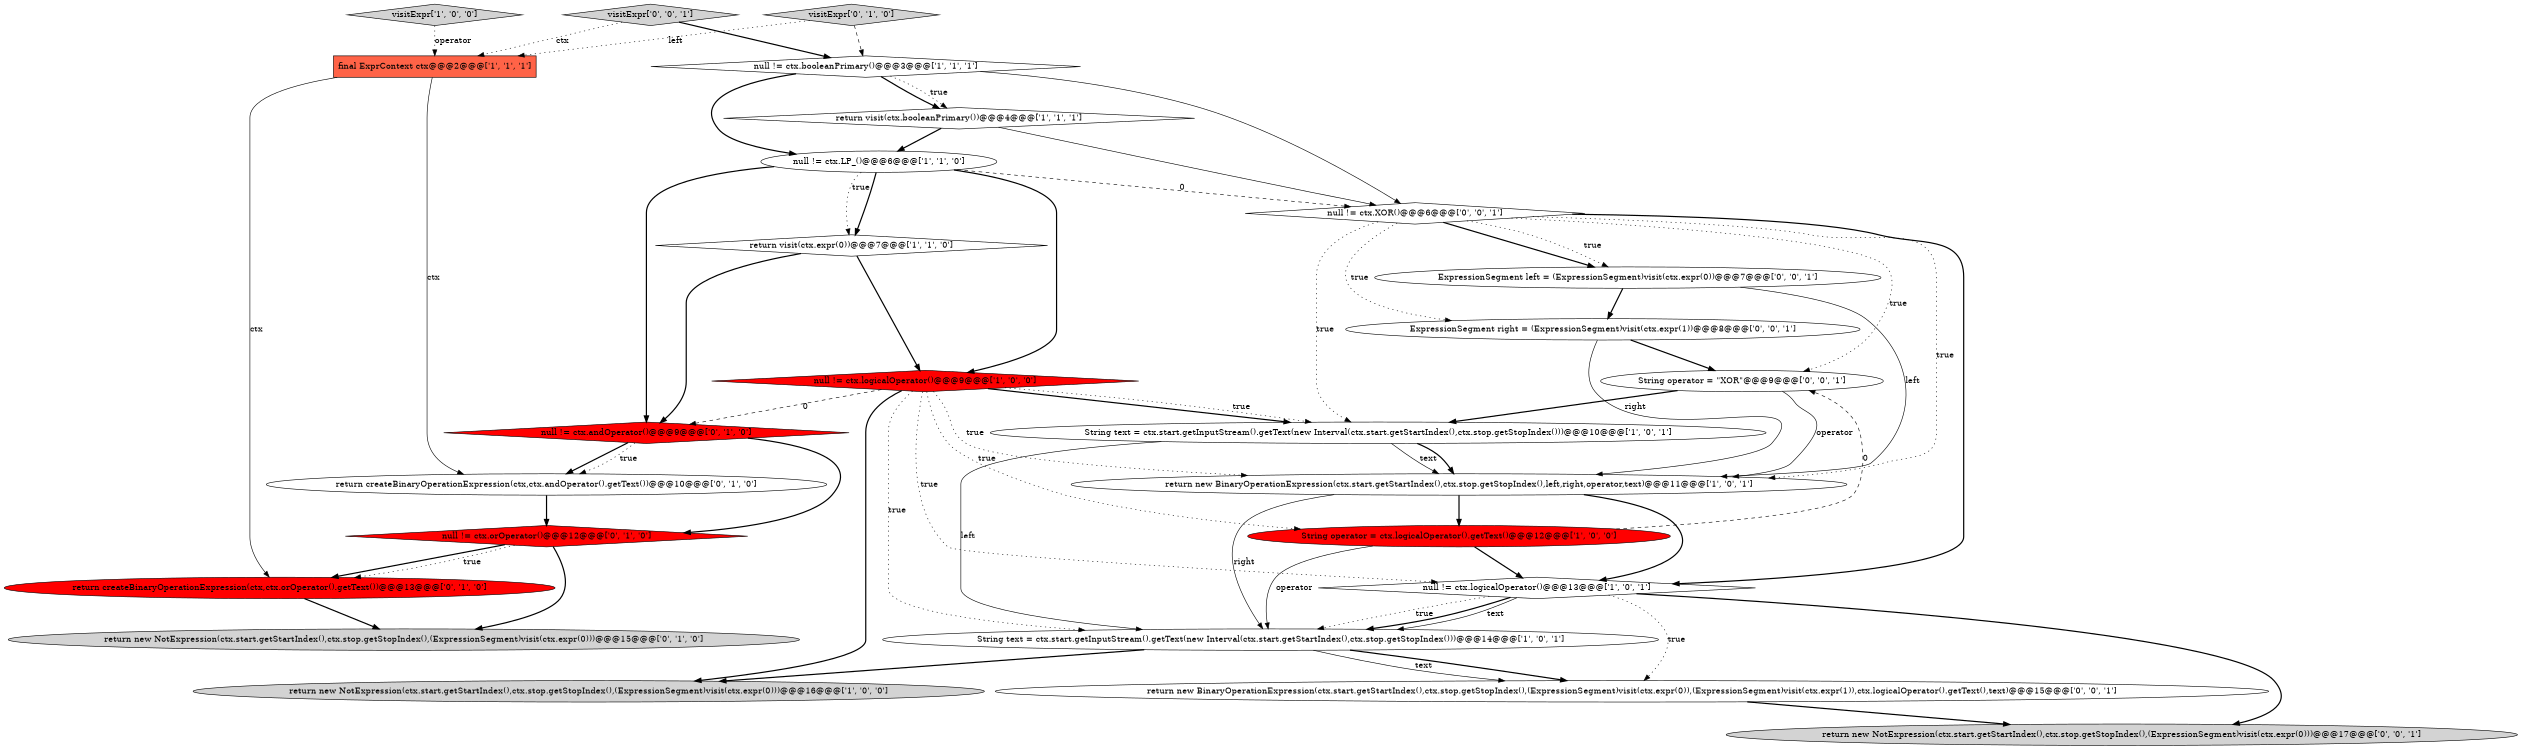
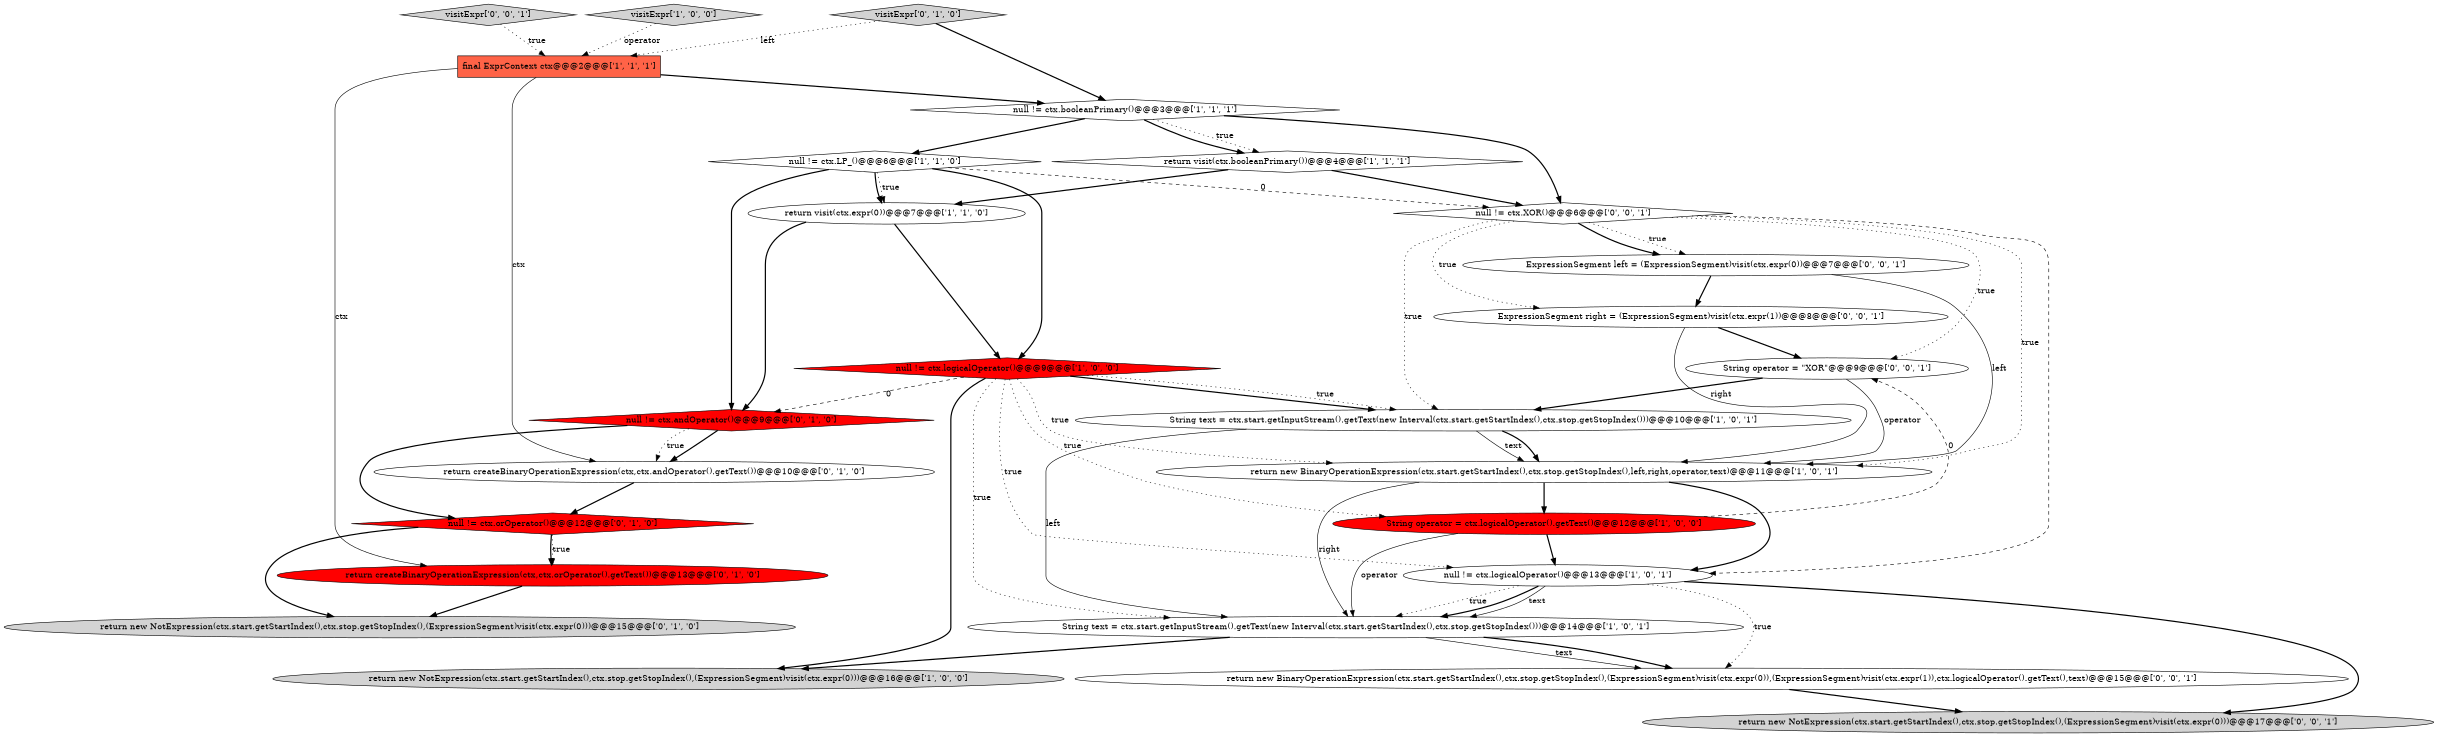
(858, 38) -> (1018, 61)
(752, 39) -> (849, 89)
(563, 41) -> (537, 41)
(1197, 107) -> (1405, 129)
(922, 138) -> (1095, 187)
(879, 162) -> (875, 162)
(1184, 166) -> (1424, 187)
(851, 246) -> (887, 213)
(1964, 347) -> (2049, 383)
(1537, 588) -> (1558, 575)
